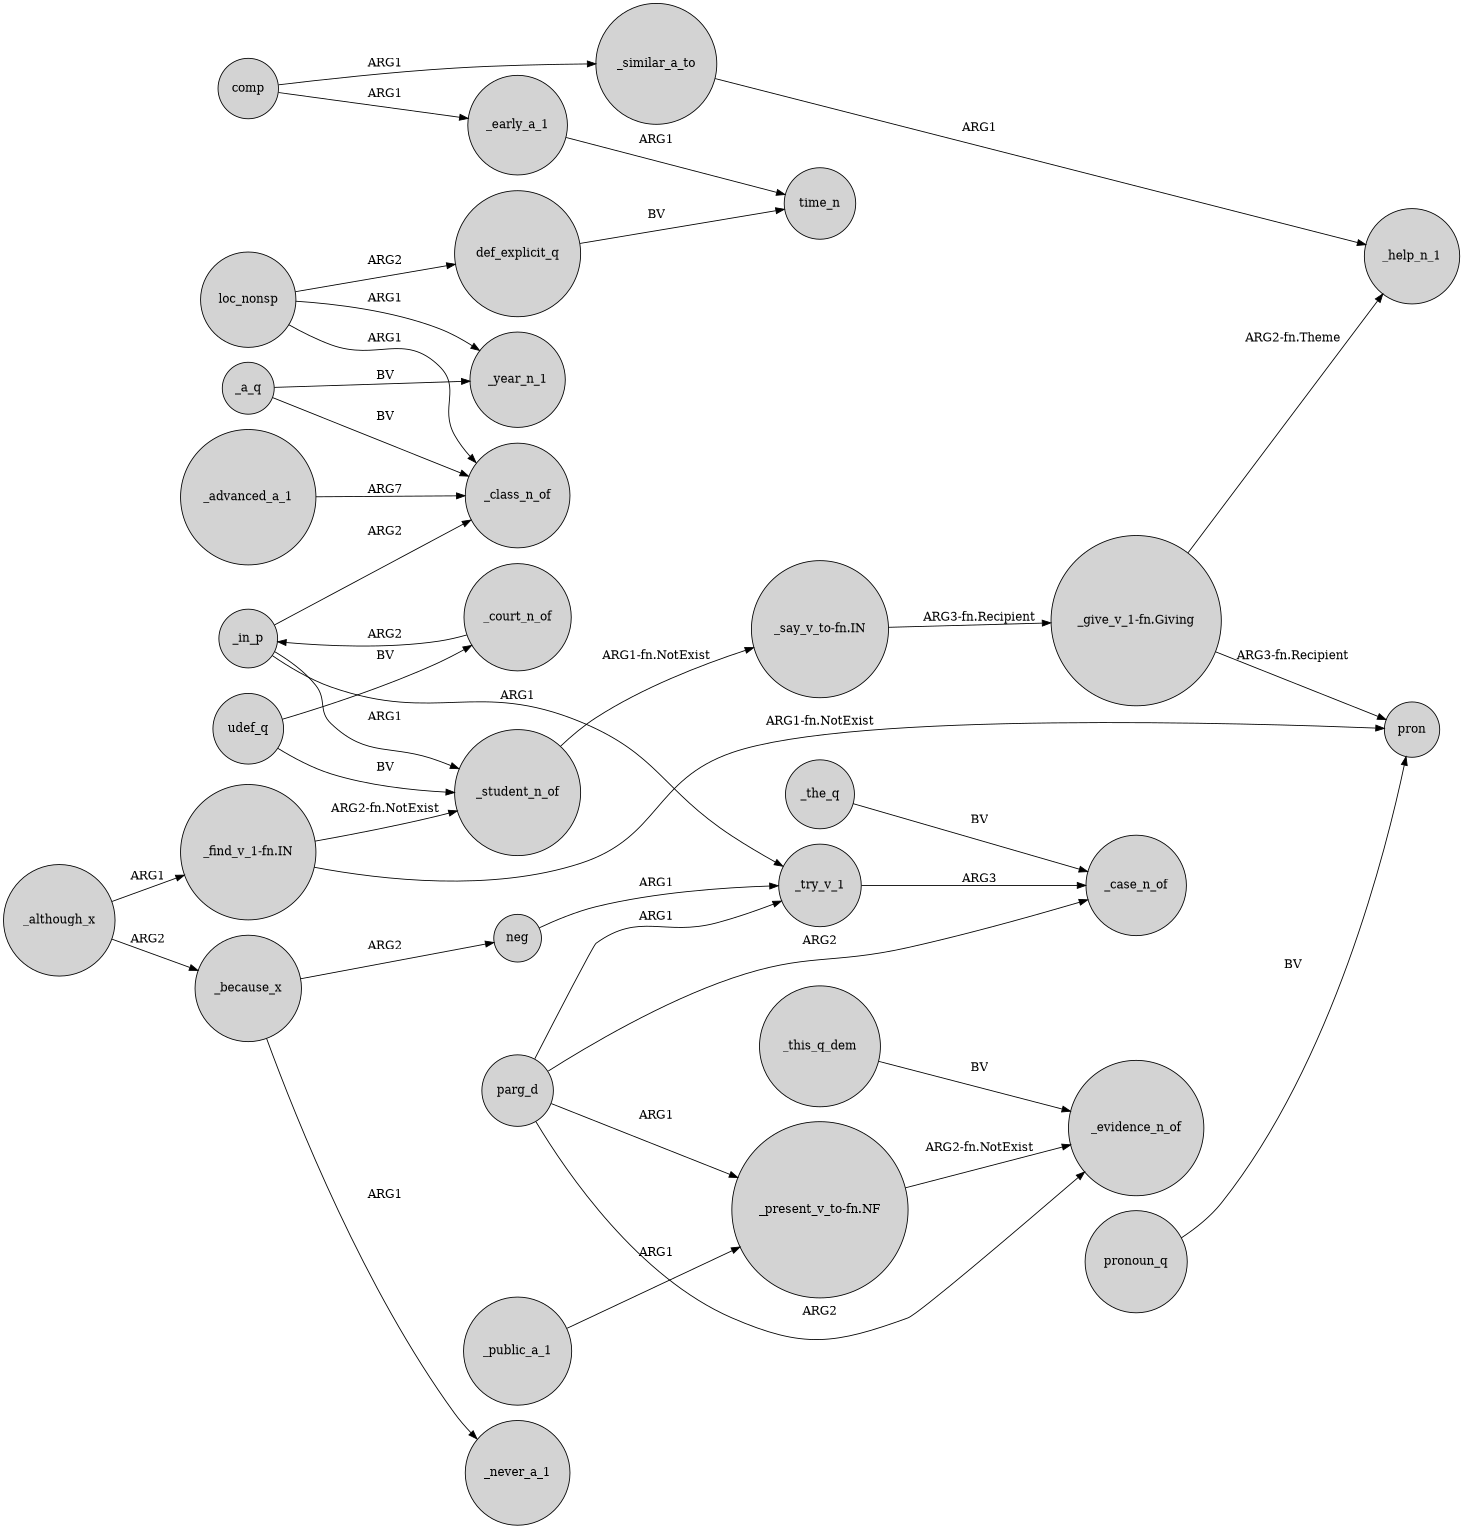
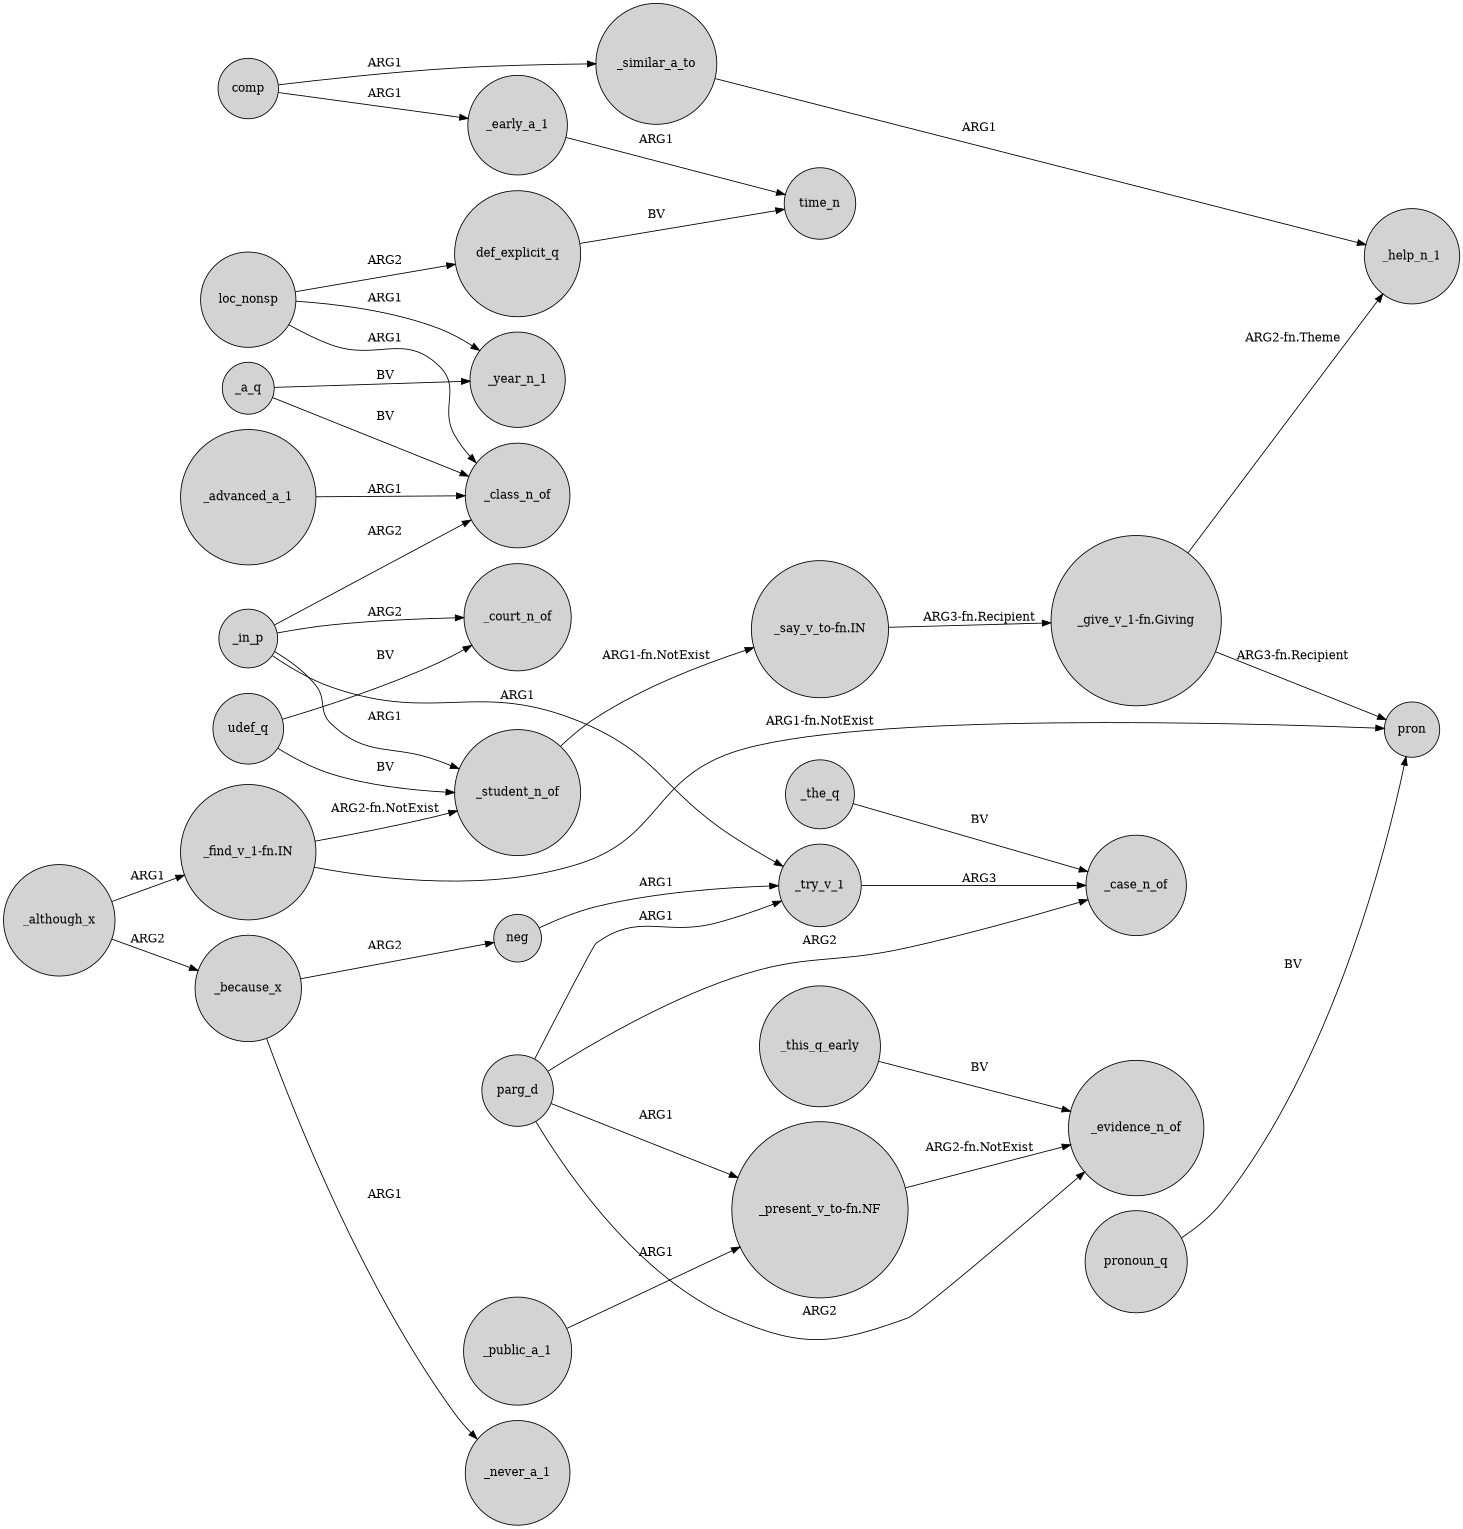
(385, 490) -> (385, 490)
(377, 646) -> (366, 622)
(820, 1046) -> (820, 1046)
